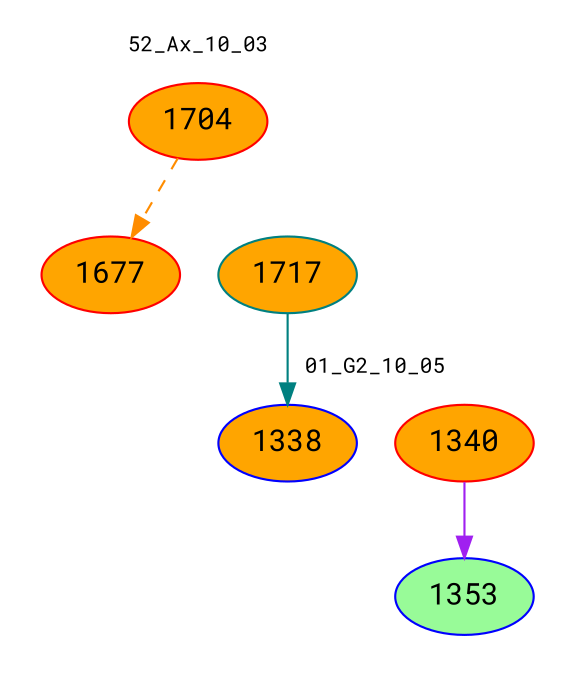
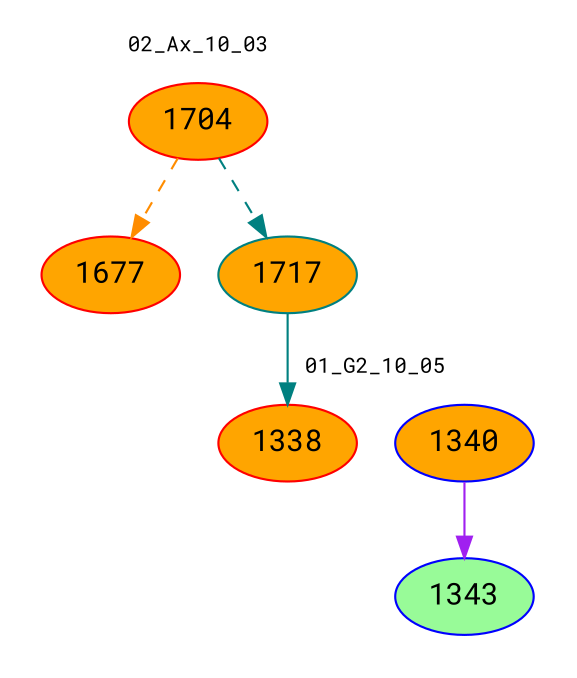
(199, 46) -> (199, 46)
none -> (237, 188)
(288, 443) -> (288, 443)
(464, 443) -> (464, 443)
(464, 597) -> (464, 597)
